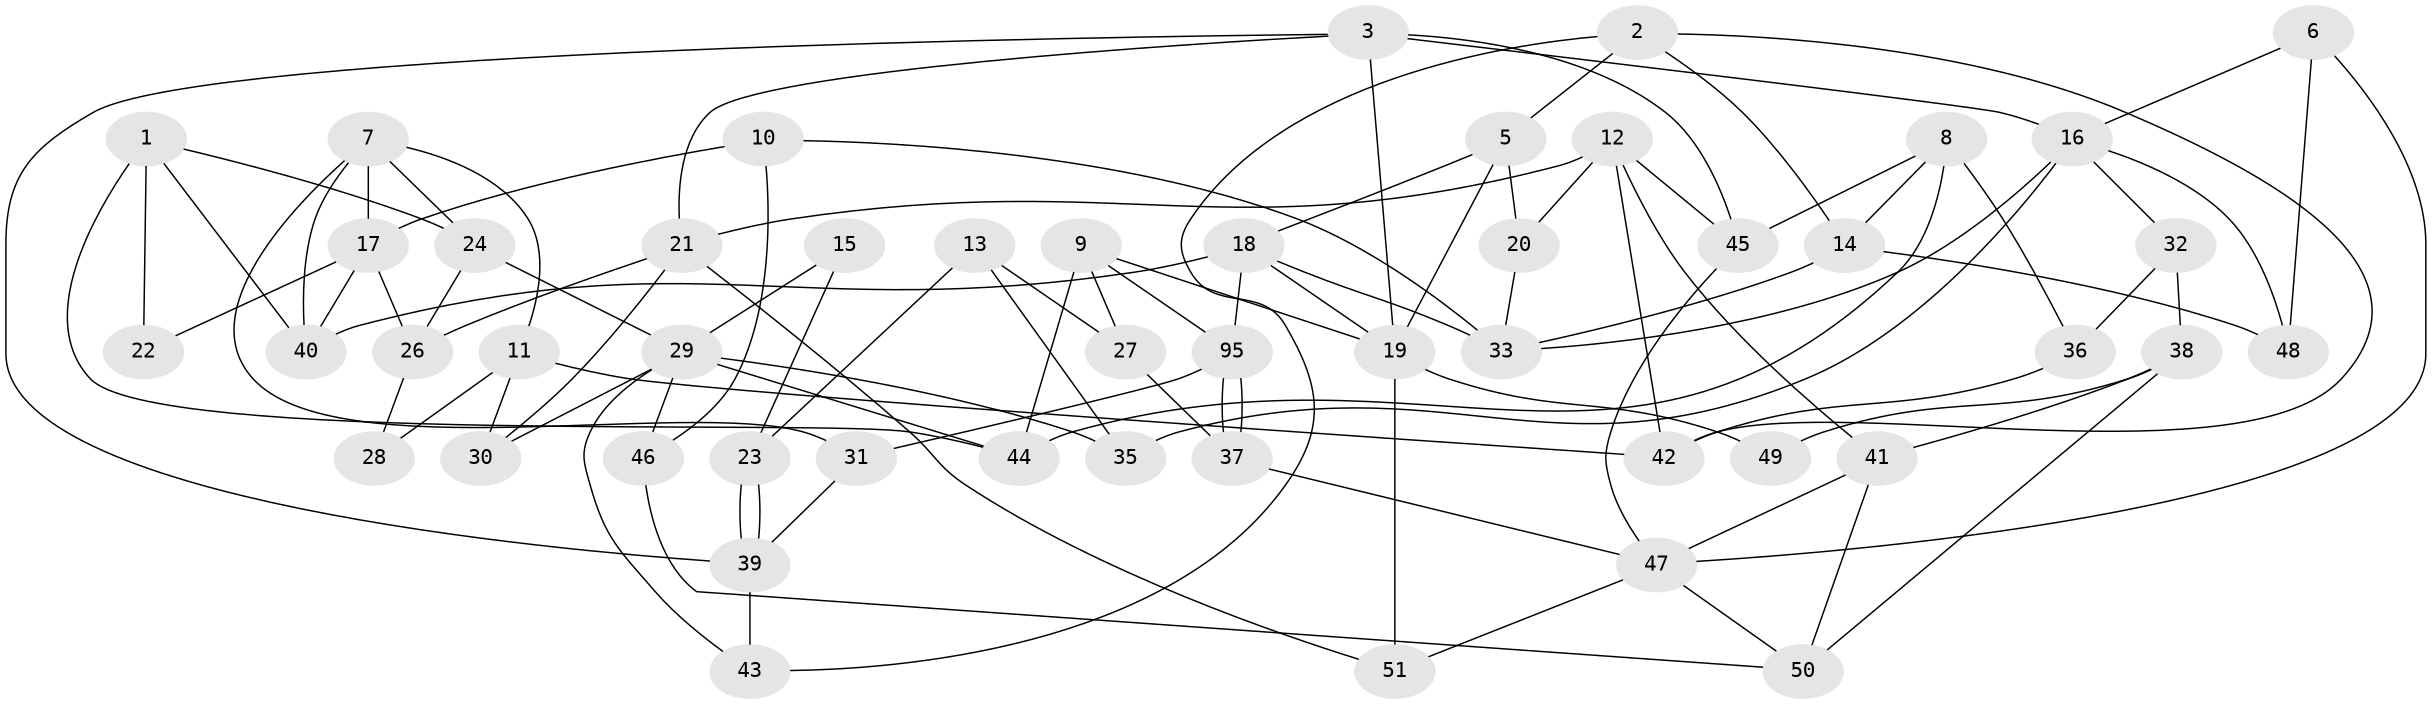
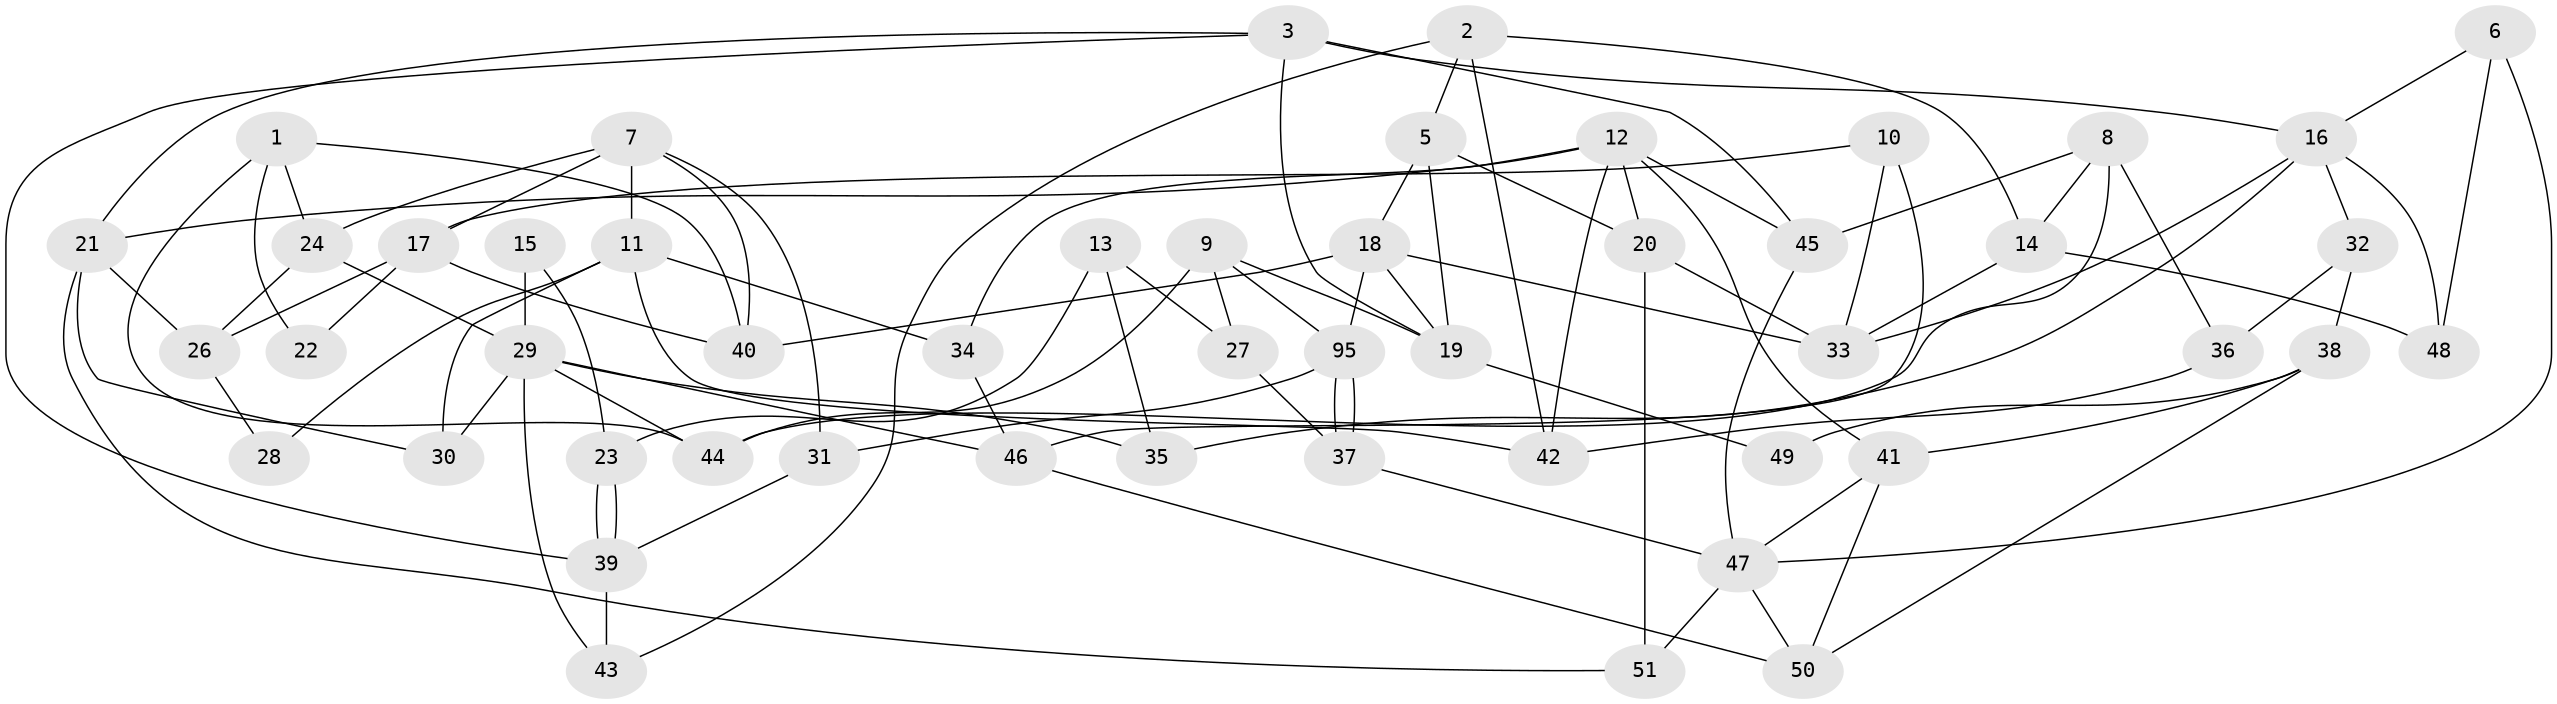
none -> (963, 352)
(1395, 512) -> (1645, 458)
